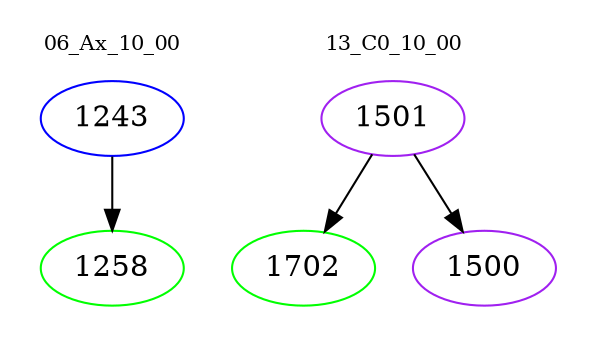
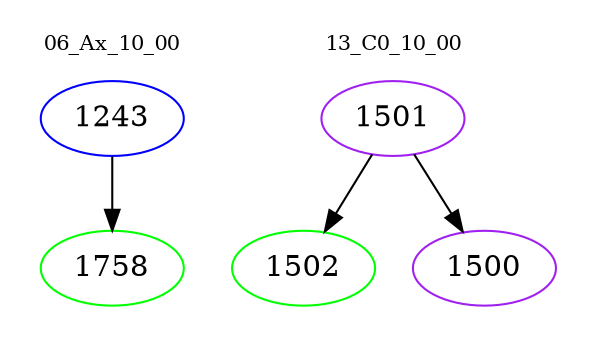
(112, 268) -> (112, 268)
(304, 268) -> (304, 268)
